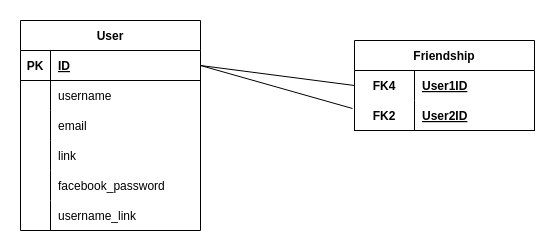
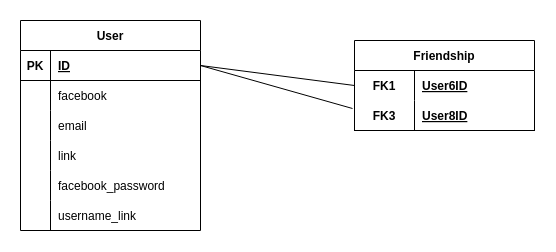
(384, 86) -> (384, 86)
(446, 86) -> (446, 86)
(85, 96) -> (85, 96)
(384, 116) -> (384, 116)
(446, 116) -> (446, 116)
